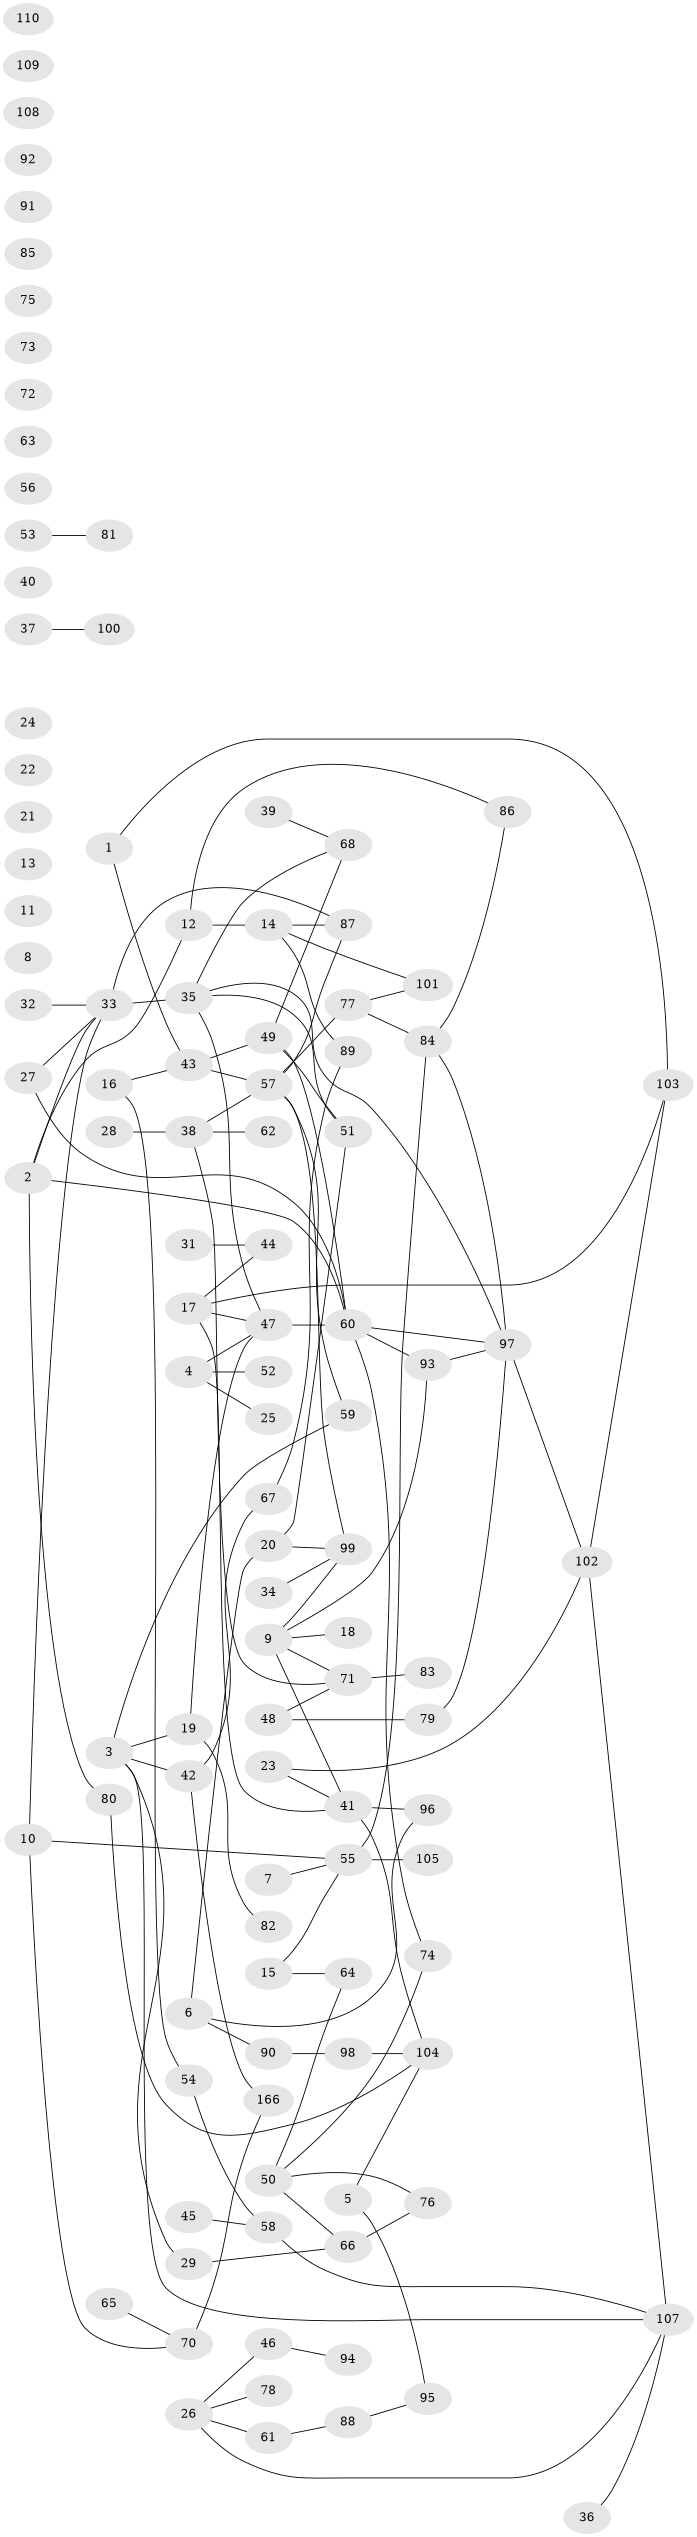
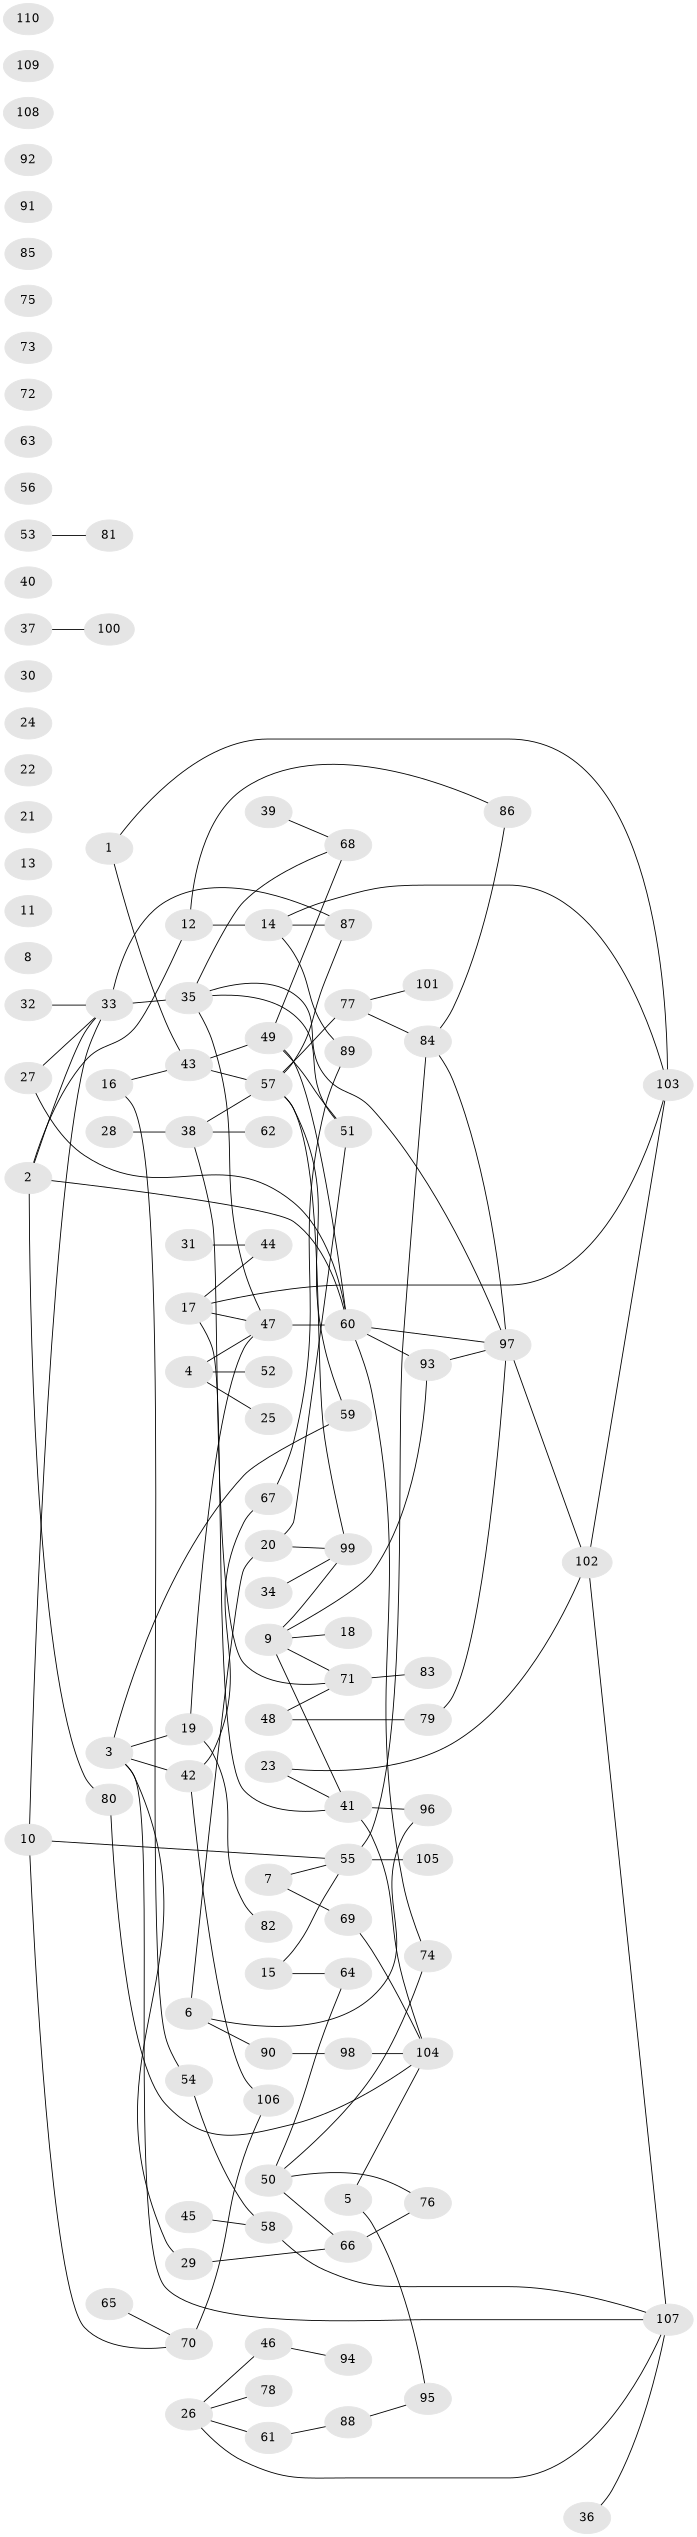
none -> (28, 676)
(347, 957) -> (524, 888)
none -> (348, 1920)
(269, 2101) -> (269, 2101)
